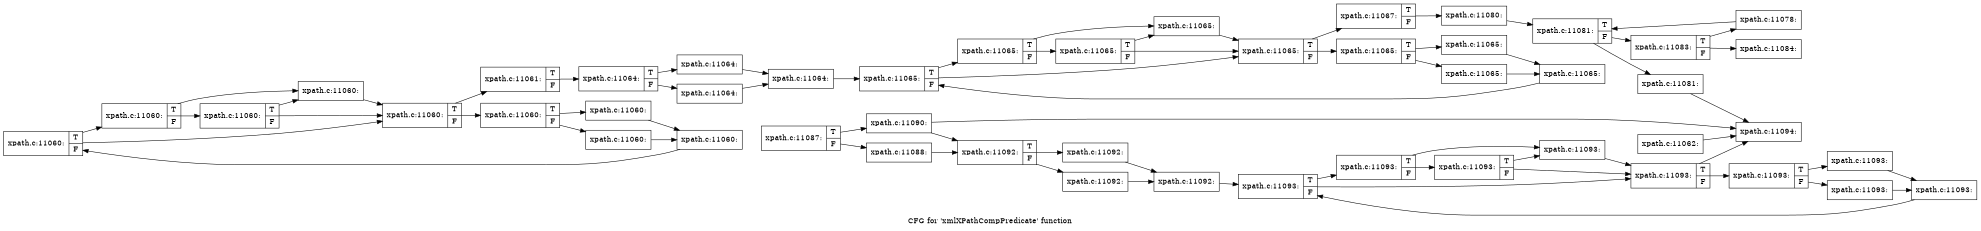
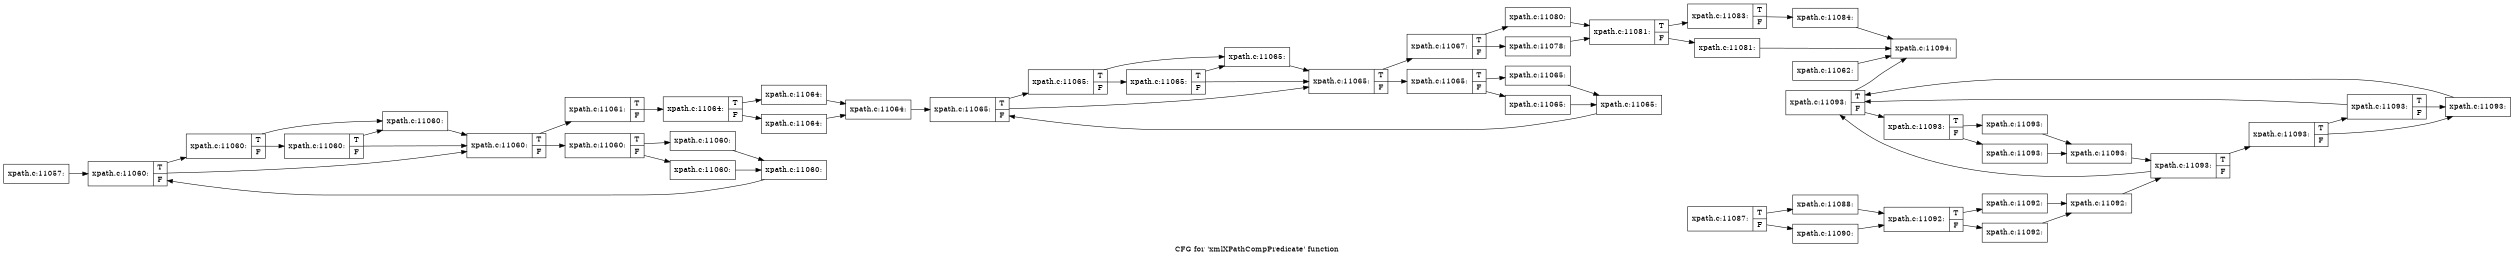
(1720, 33) -> (1493, 46)
(1331, 119) -> (1872, 32)
none -> (36, 174)
